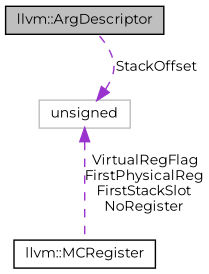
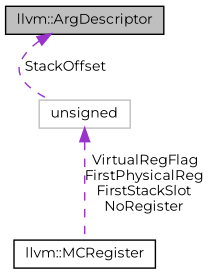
(113, 60) -> (21, 75)
